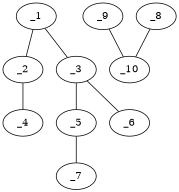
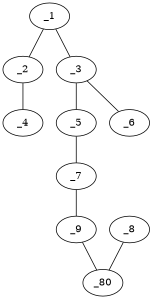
(130, 70) -> (103, 283)
none -> (76, 203)
